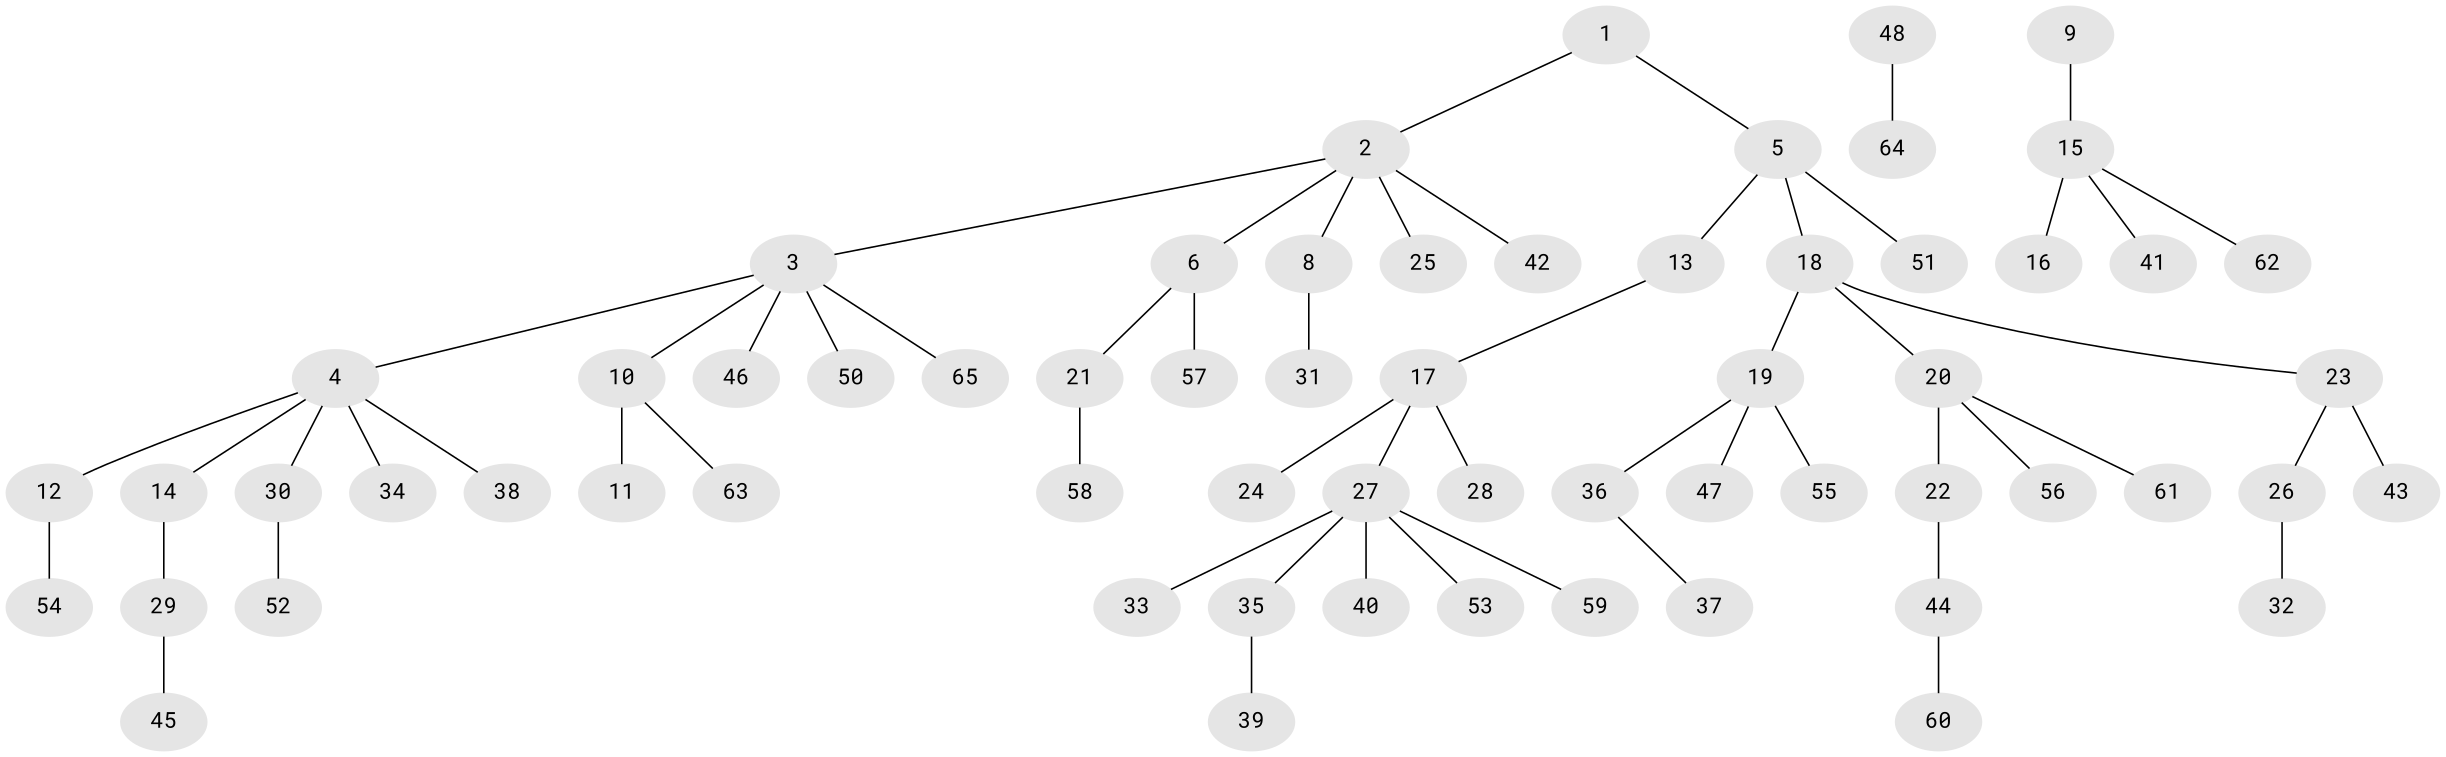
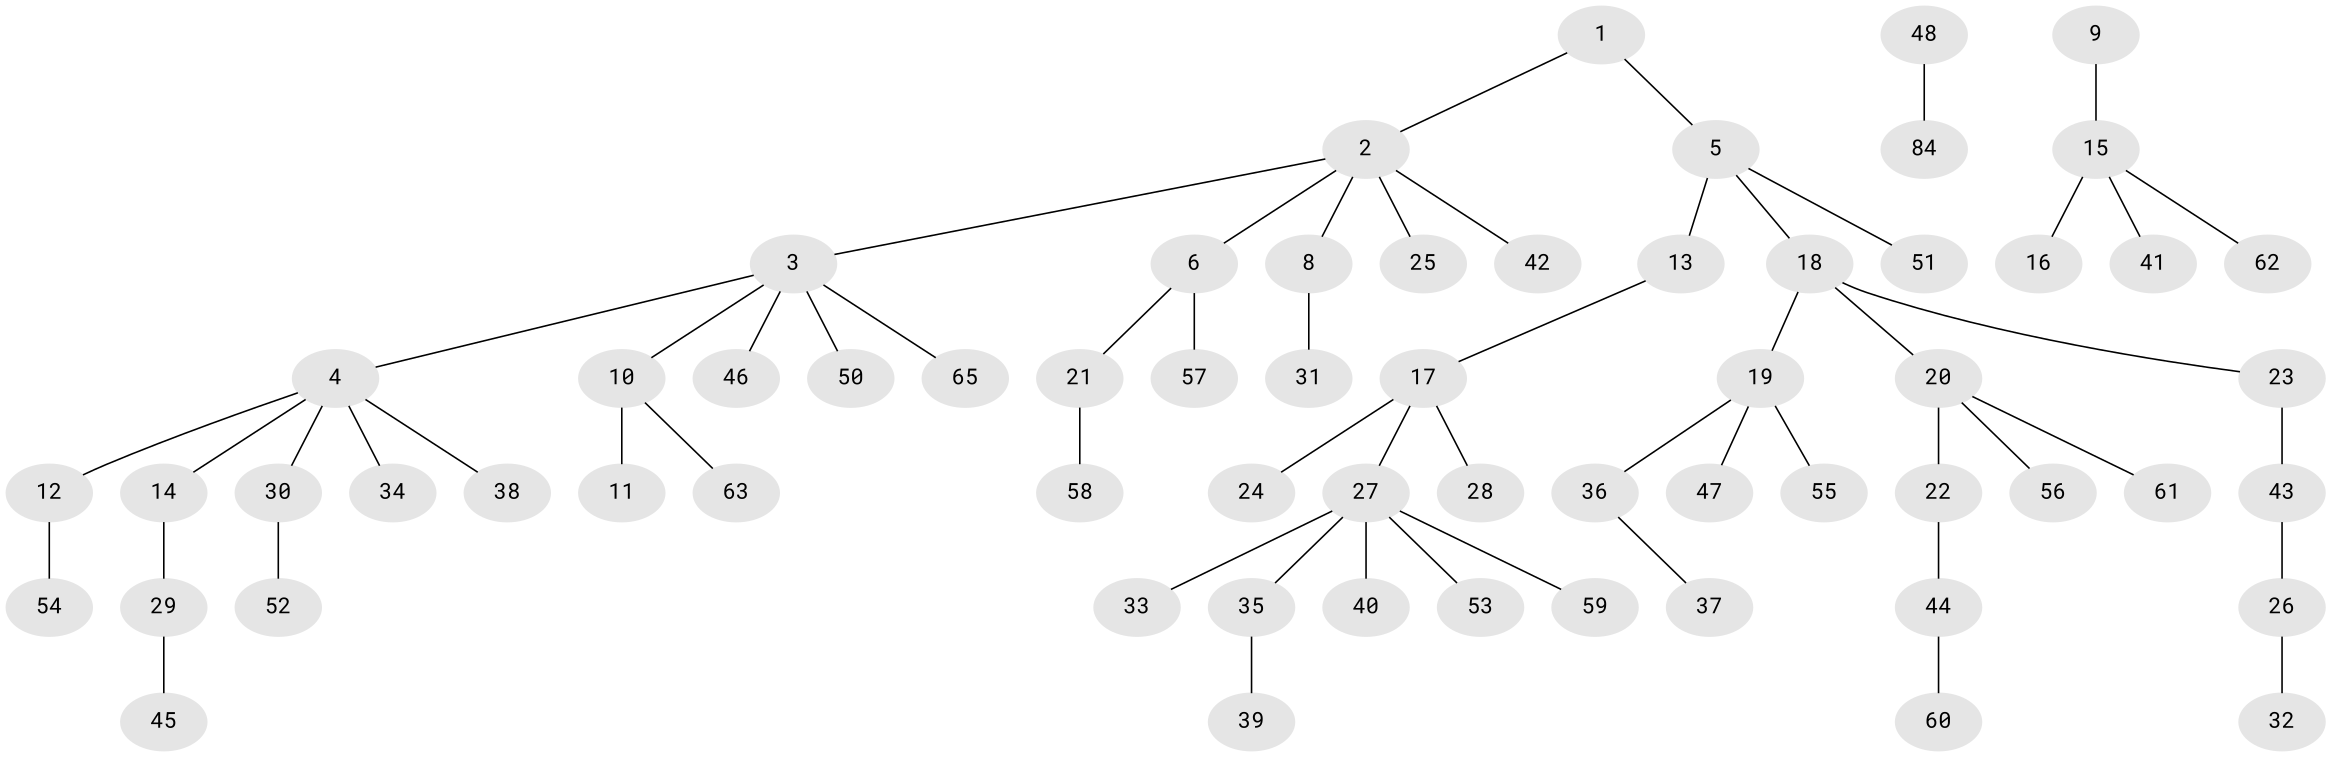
(1892, 149) -> (1924, 149)
(2311, 436) -> (2282, 550)
